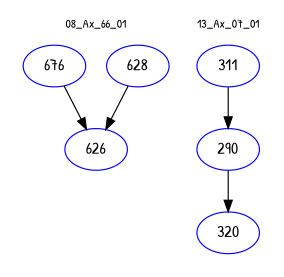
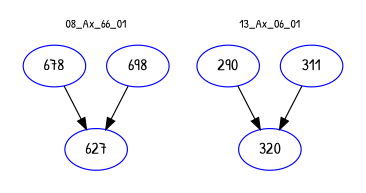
(229, 25) -> (270, 25)
(54, 66) -> (54, 66)
(138, 66) -> (138, 66)
(228, 102) -> (293, 103)
(96, 149) -> (96, 149)
